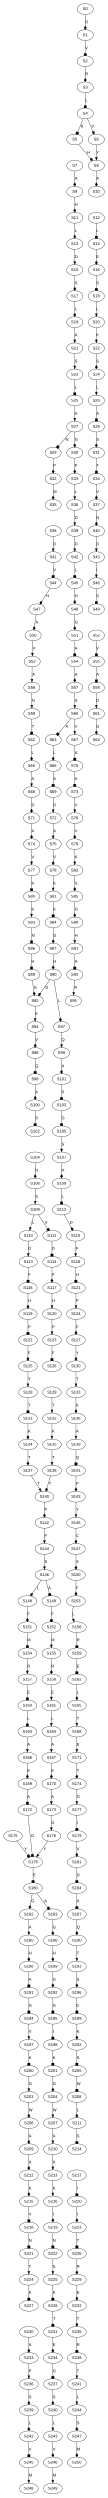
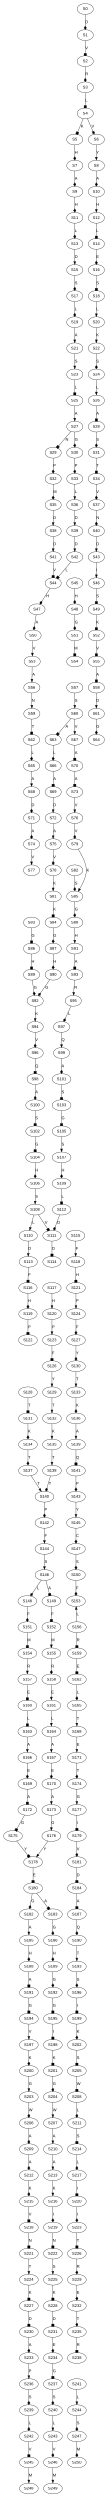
(84, 151) -> (75, 151)
none -> (96, 203)
none -> (53, 516)
(75, 569) -> (65, 569)
none -> (96, 621)
(76, 648) -> (76, 648)
(75, 673) -> none
(75, 856) -> (86, 869)
(32, 896) -> none
(33, 936) -> (33, 936)
(57, 999) -> (68, 1012)
none -> (35, 1143)
(68, 1221) -> (57, 1221)
(52, 1273) -> none
(28, 1366) -> none
none -> (52, 1378)
(72, 1613) -> (76, 1616)
(30, 1834) -> (21, 1822)
(77, 2006) -> (77, 2006)
(29, 2056) -> (29, 2056)
none -> (77, 2160)
none -> (29, 2317)
(54, 2319) -> (54, 2319)
(77, 2370) -> none
